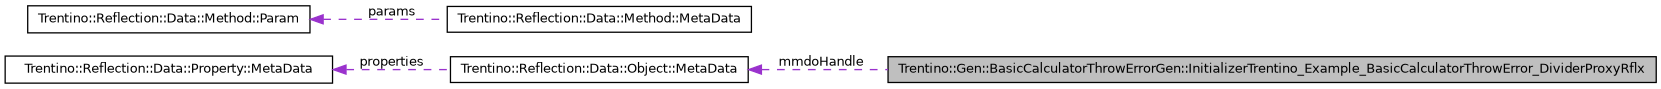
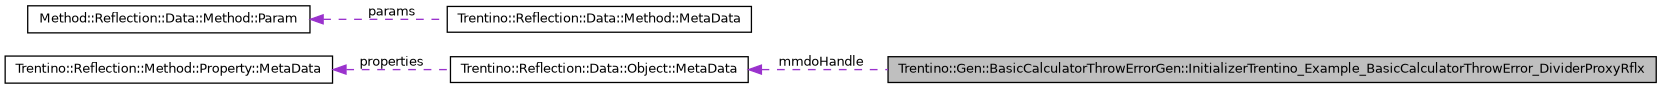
(169, 19) -> (169, 19)
(169, 70) -> (169, 70)
